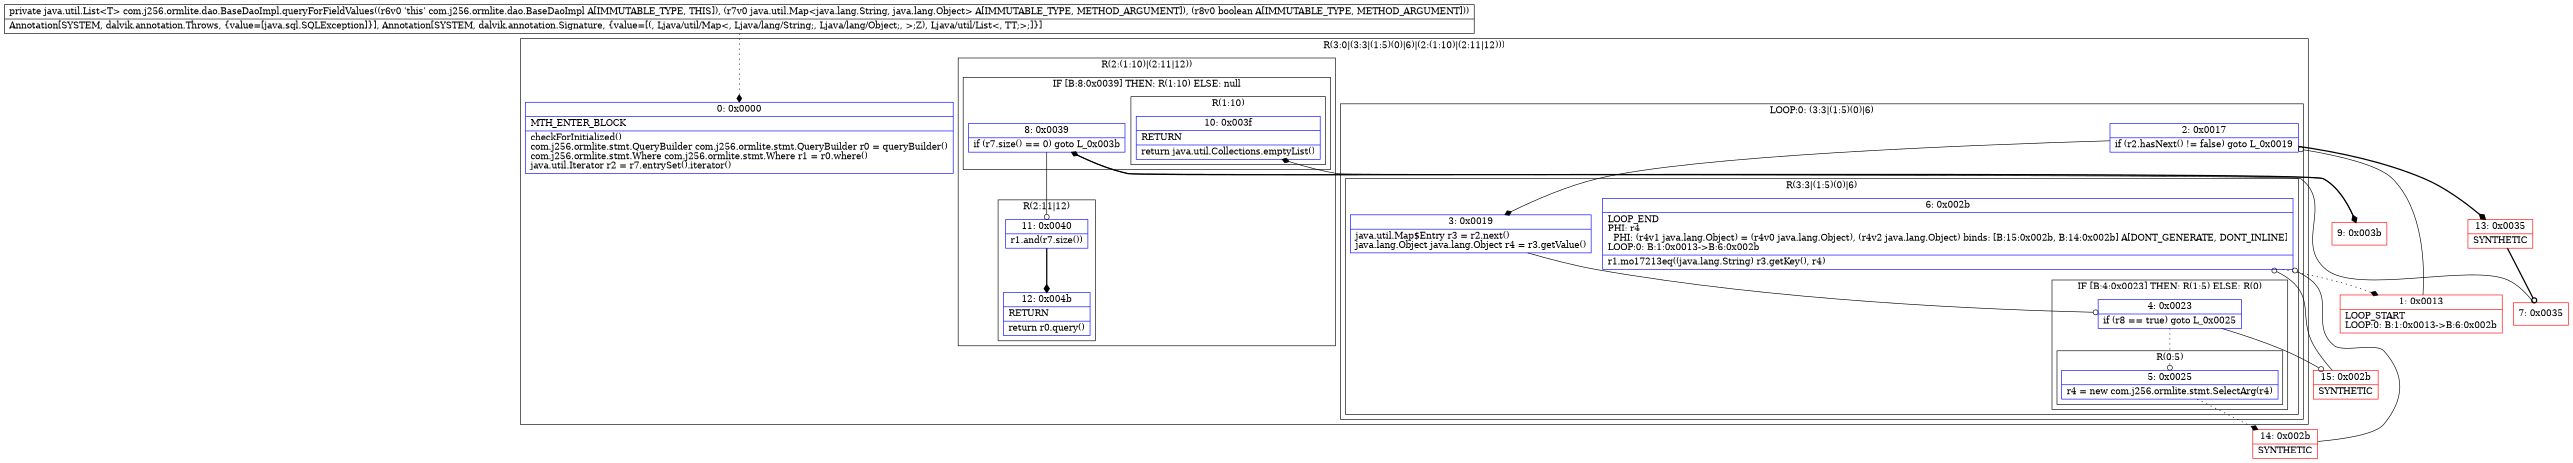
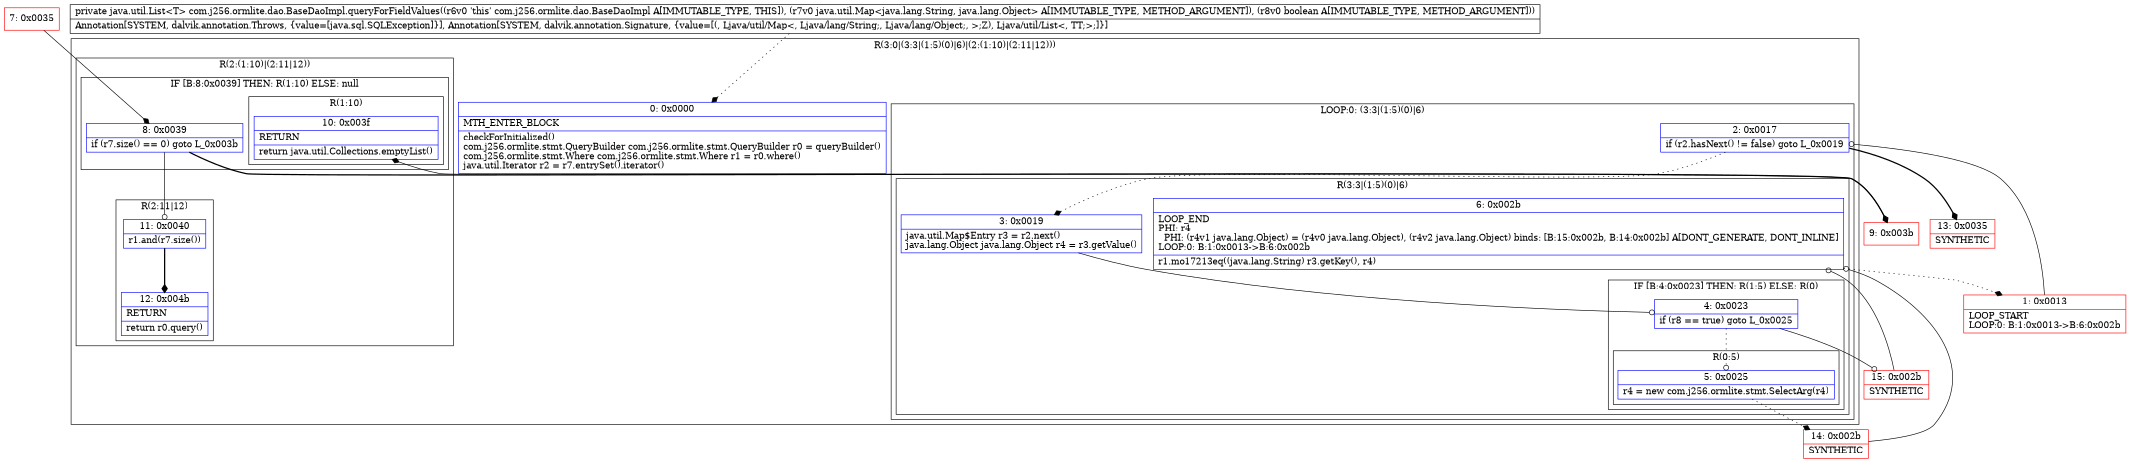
(1807, 155) -> (1392, 175)
(2520, 273) -> none
